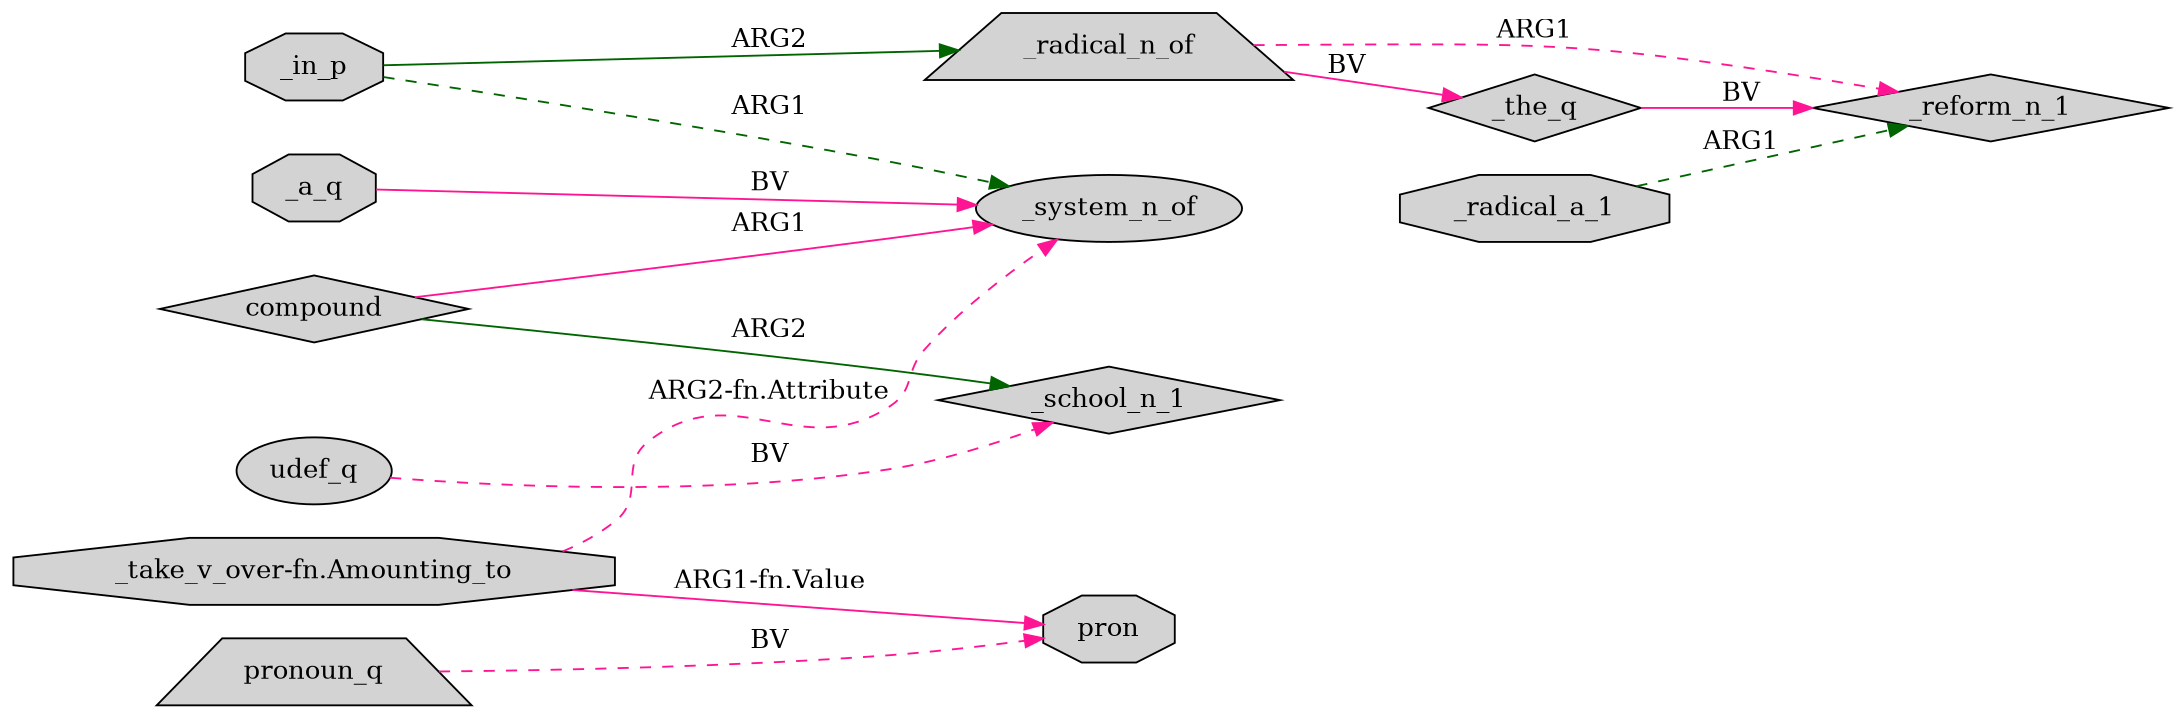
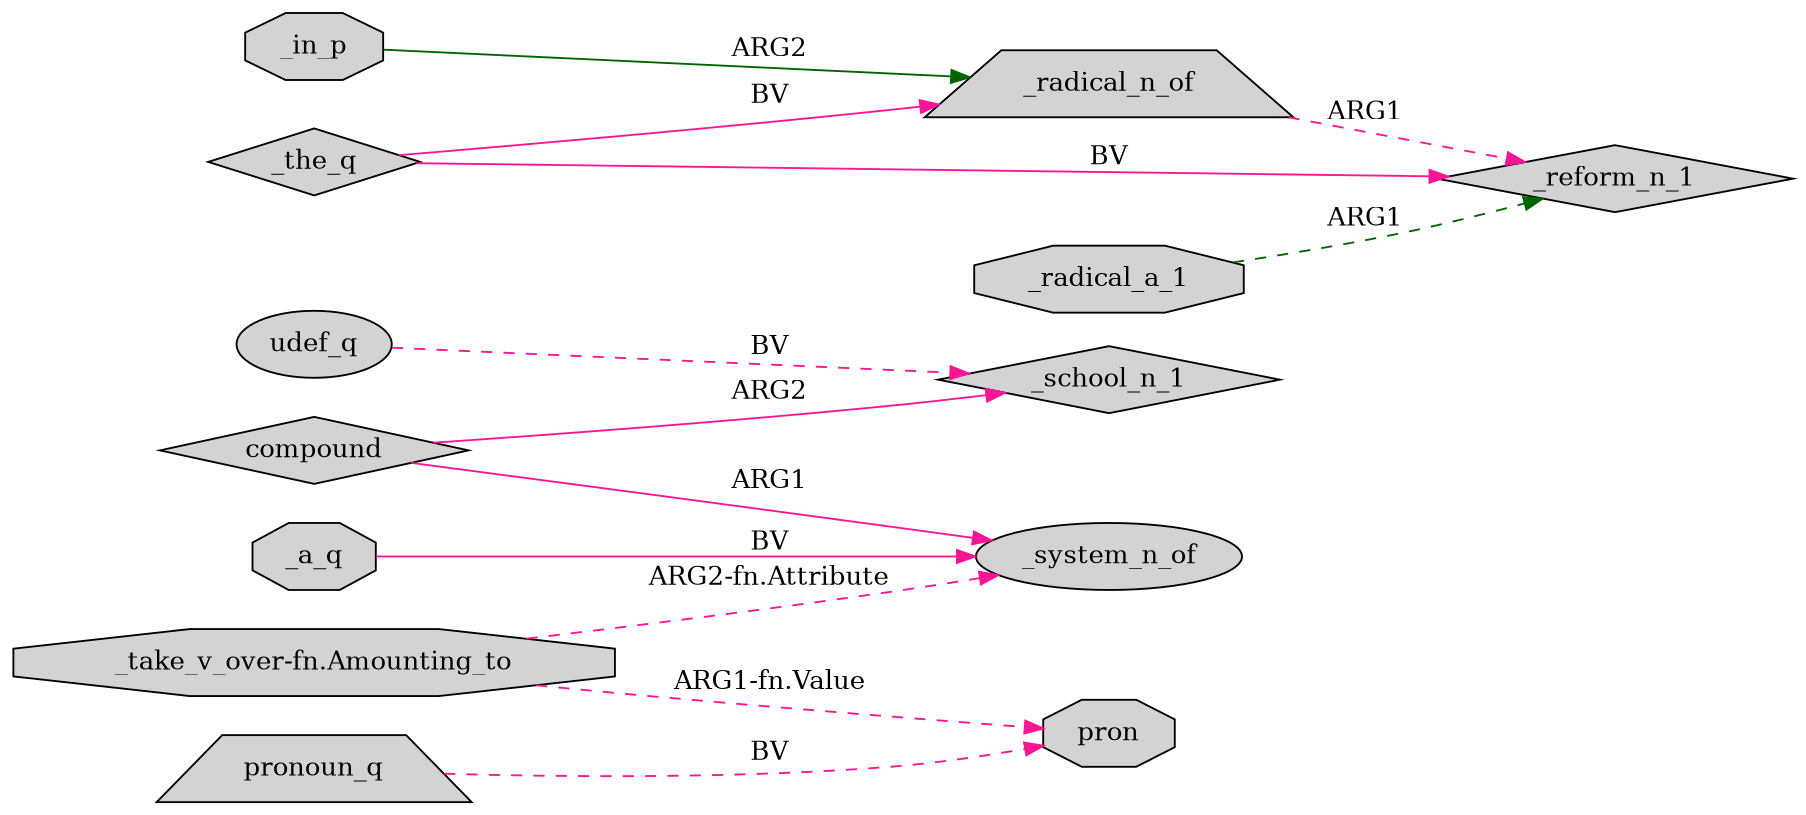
(1363, 83) -> (660, 132)
(688, 126) -> none
(706, 349) -> (710, 422)
(798, 607) -> (780, 707)
